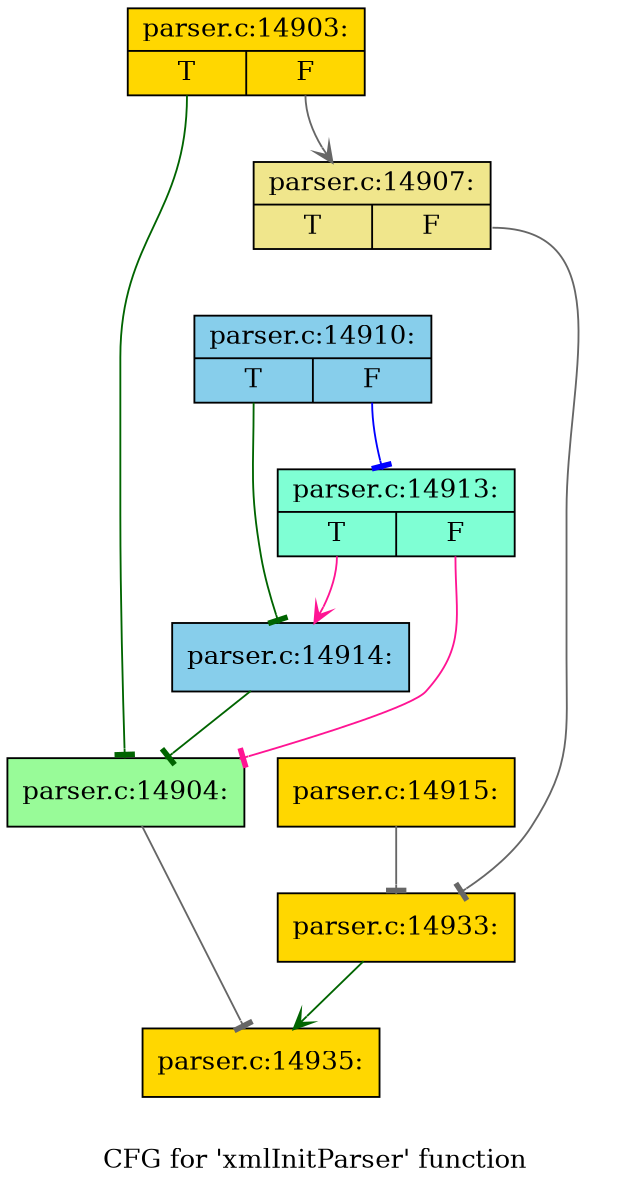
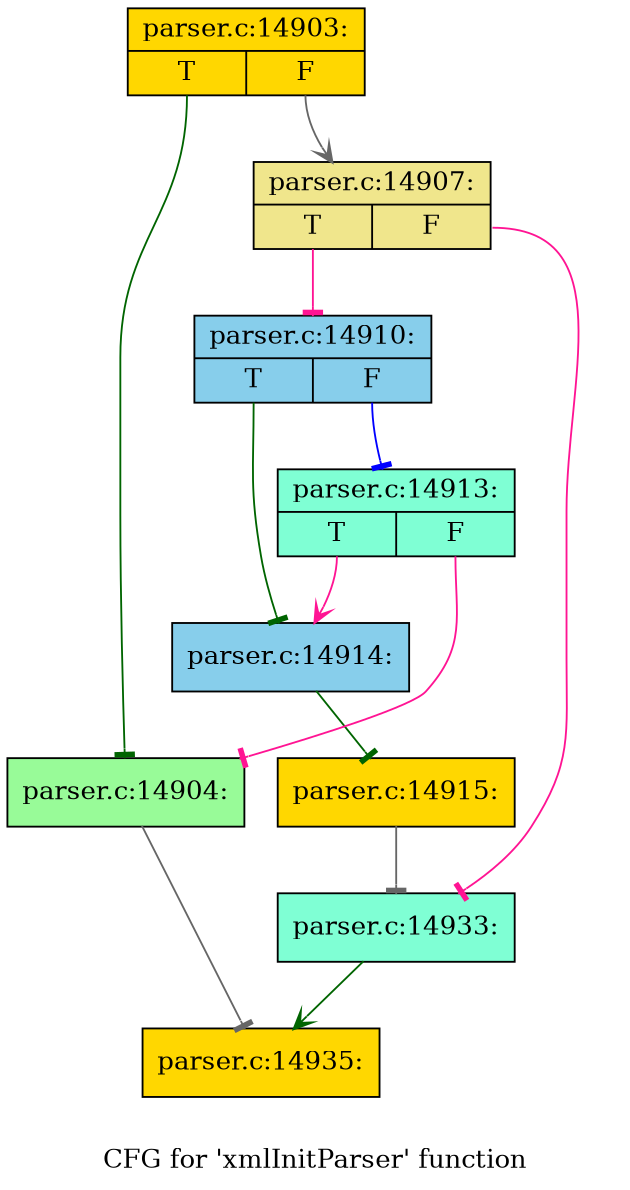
none -> (313, 278)
(567, 550) -> (567, 550)
(212, 722) -> (337, 717)
(396, 928) -> (396, 928)
